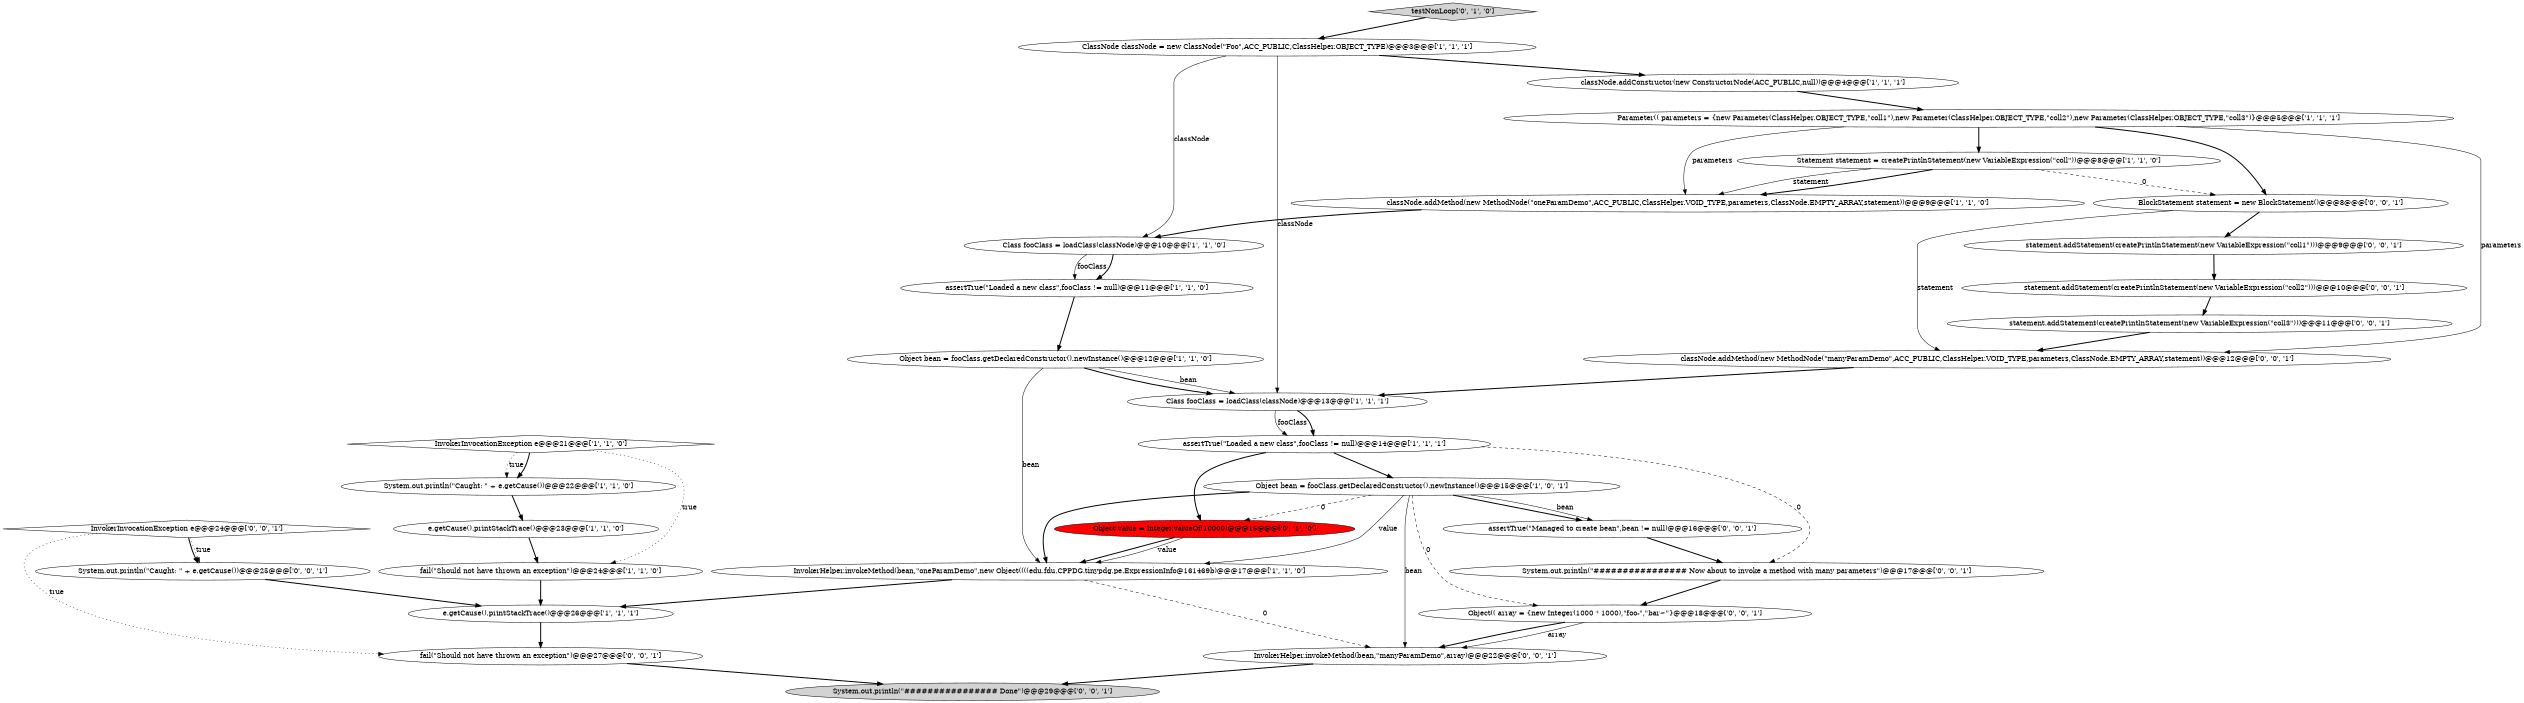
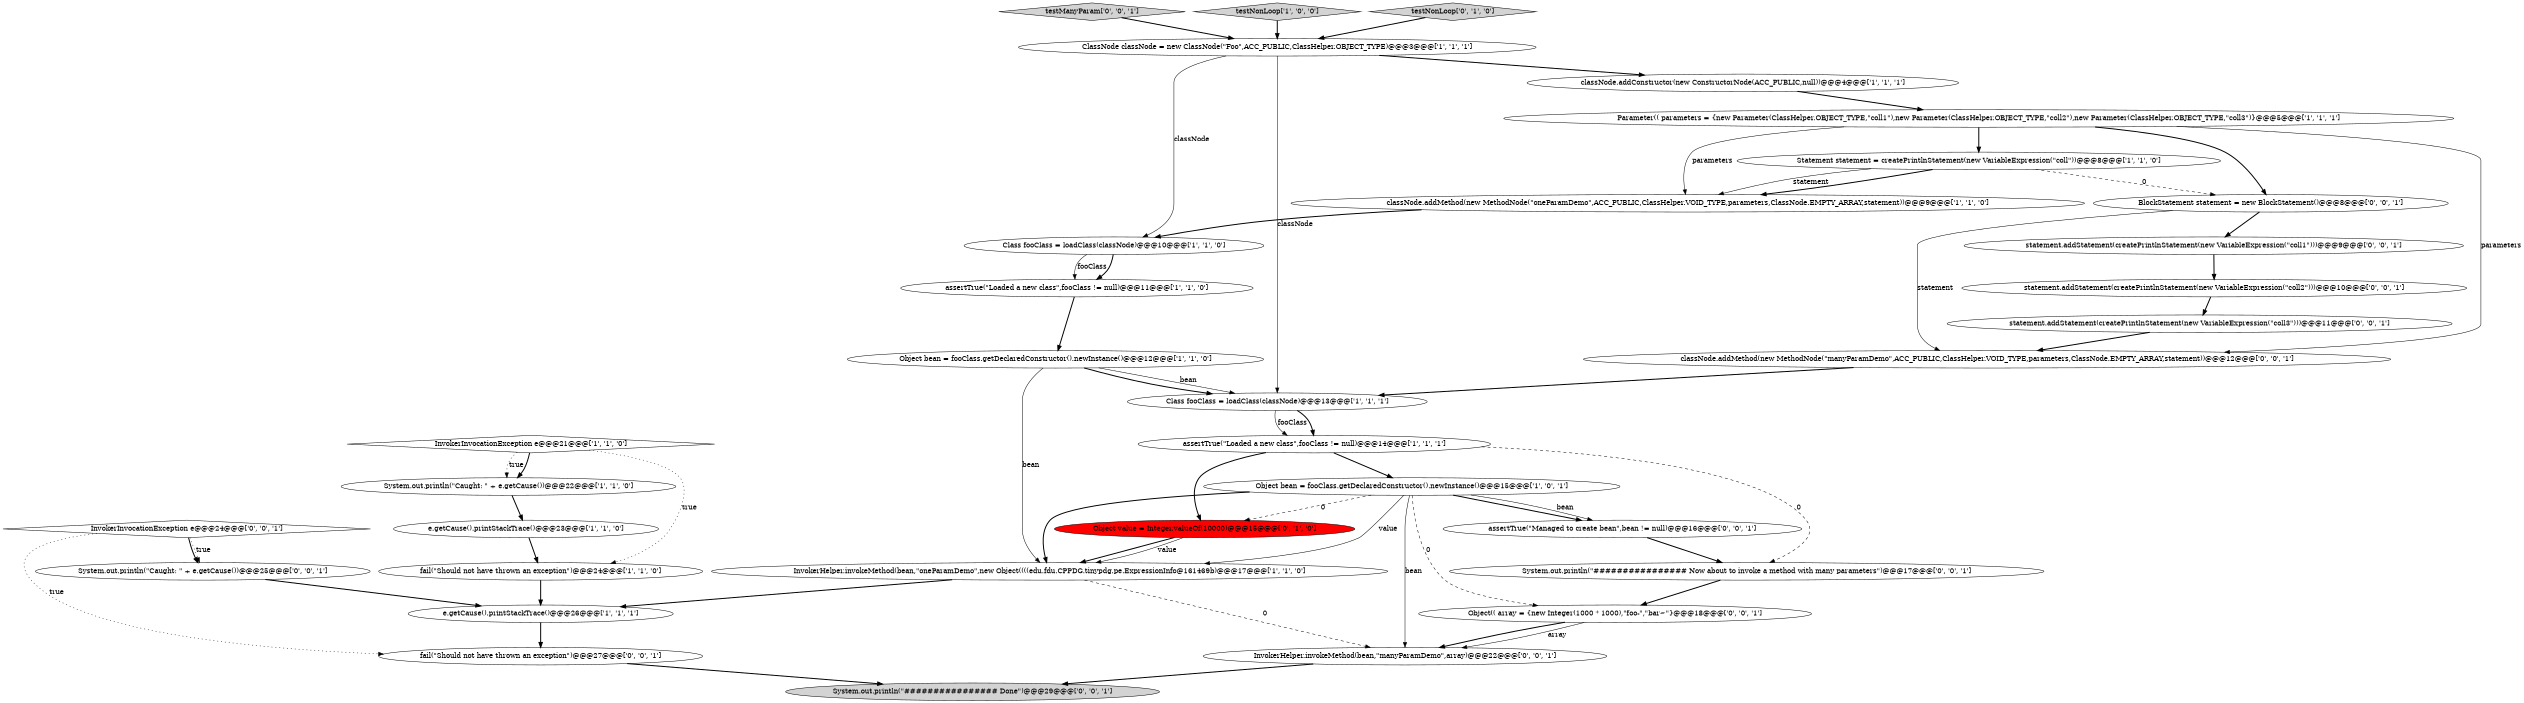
none -> (1092, 12)
none -> (1277, 12)
